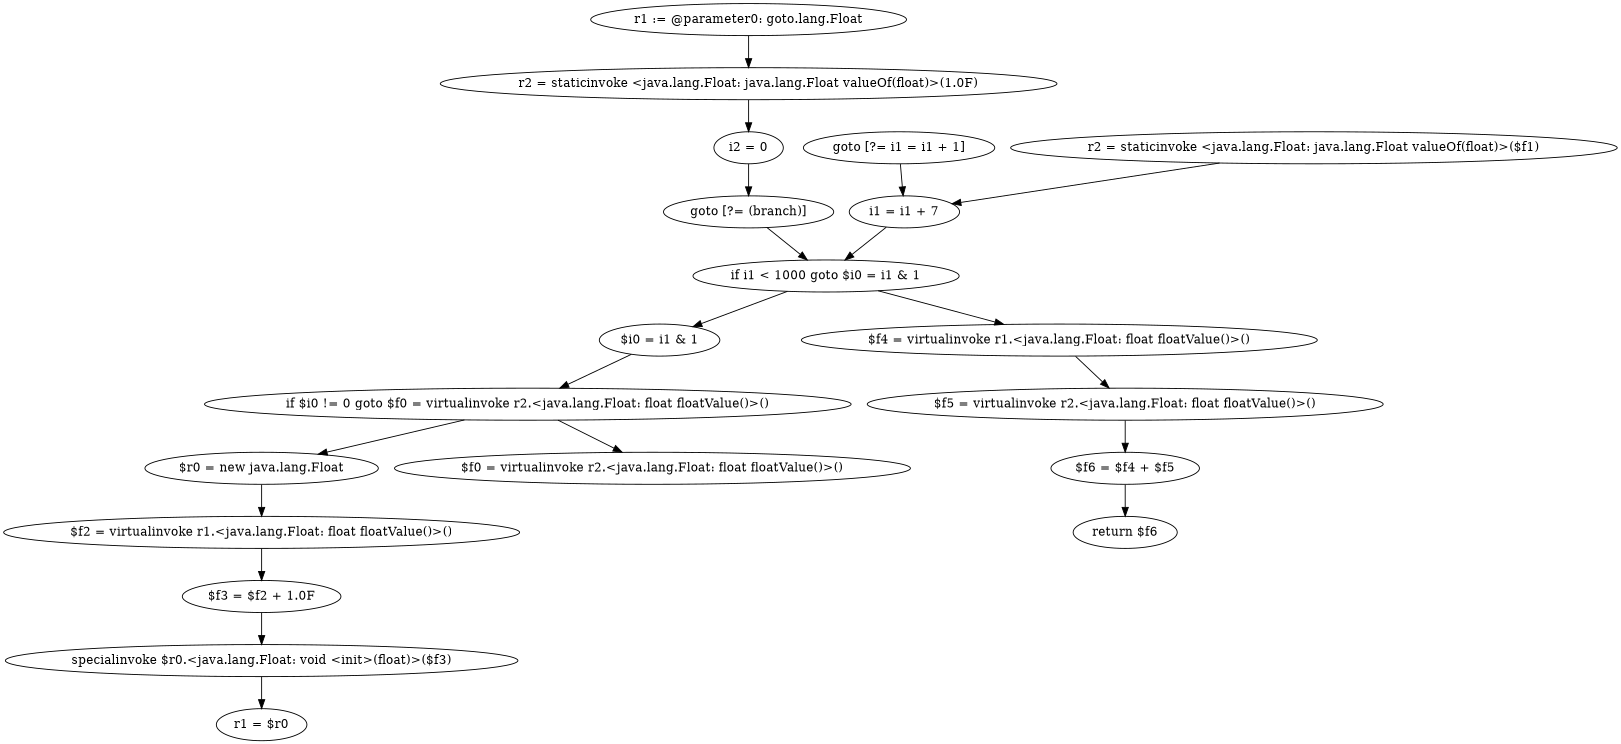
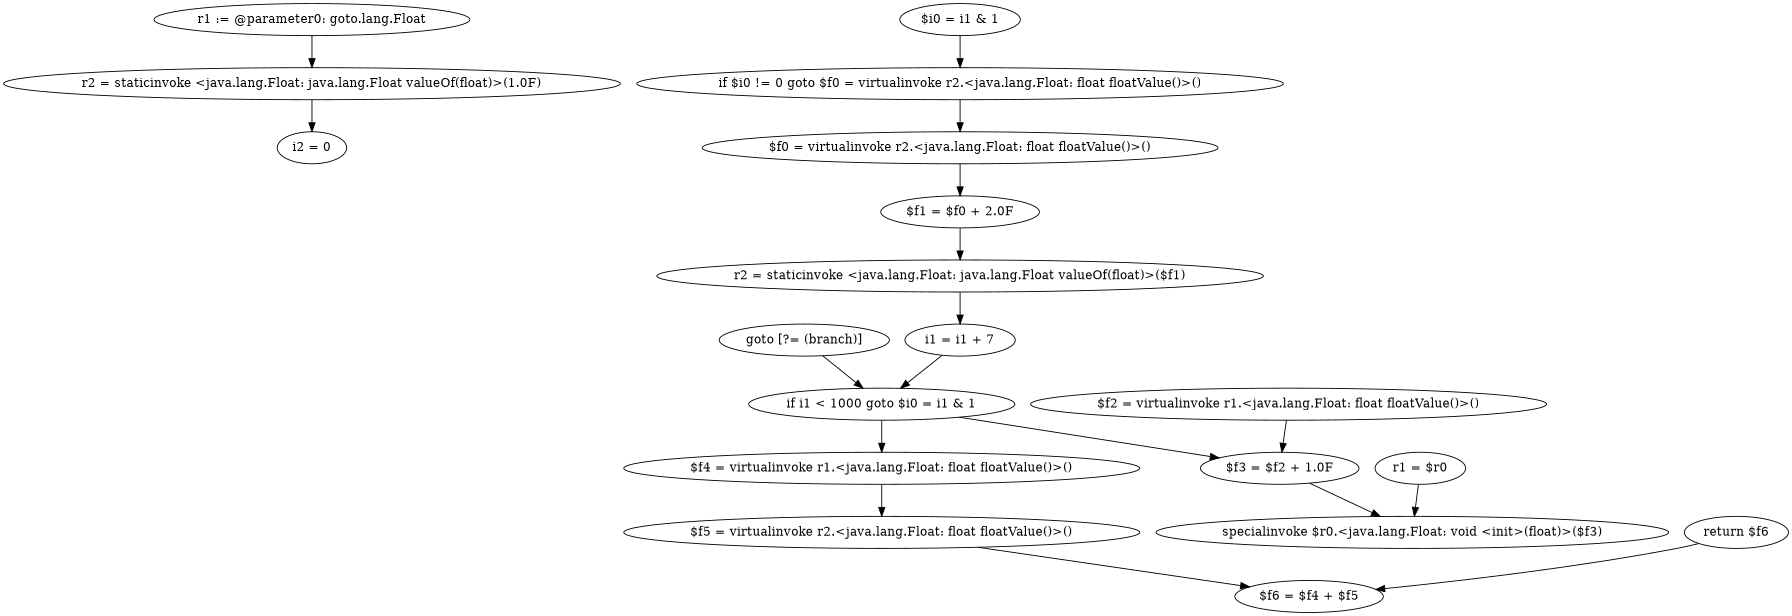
(899, 148) -> none
(749, 175) -> none
none -> (960, 212)
(745, 307) -> (1085, 437)
(262, 468) -> none
(1125, 496) -> (1542, 570)
(262, 688) -> (1417, 496)
